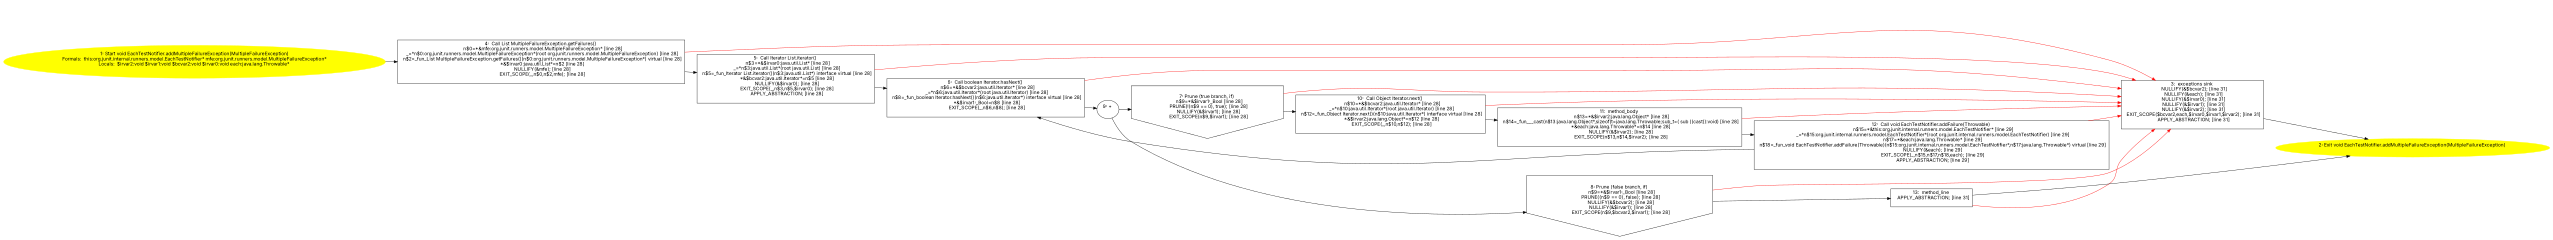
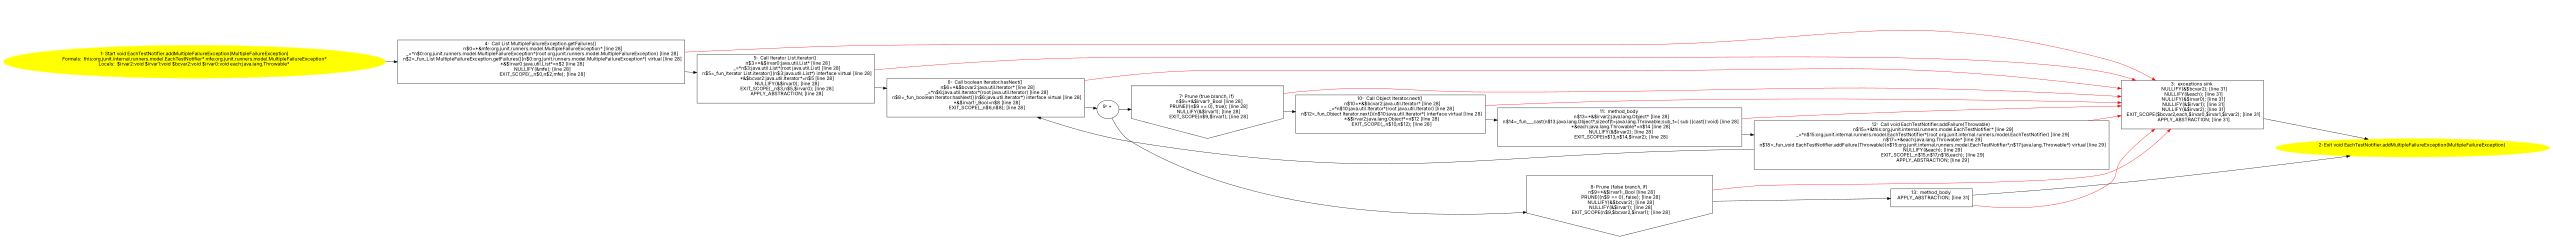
(1932, 198) -> (1932, 198)
